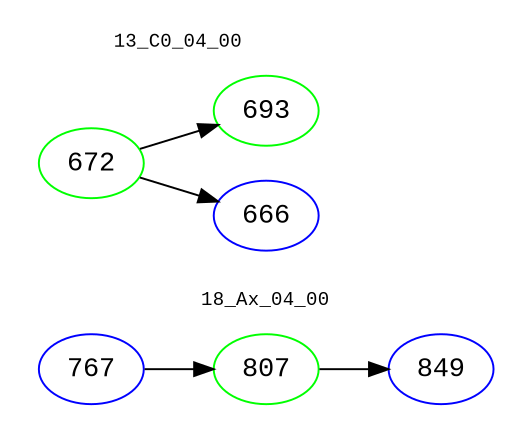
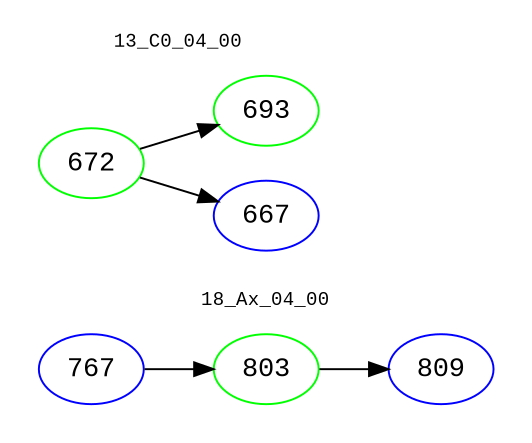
(266, 216) -> (266, 216)
(266, 369) -> (266, 369)
(441, 369) -> (441, 369)
